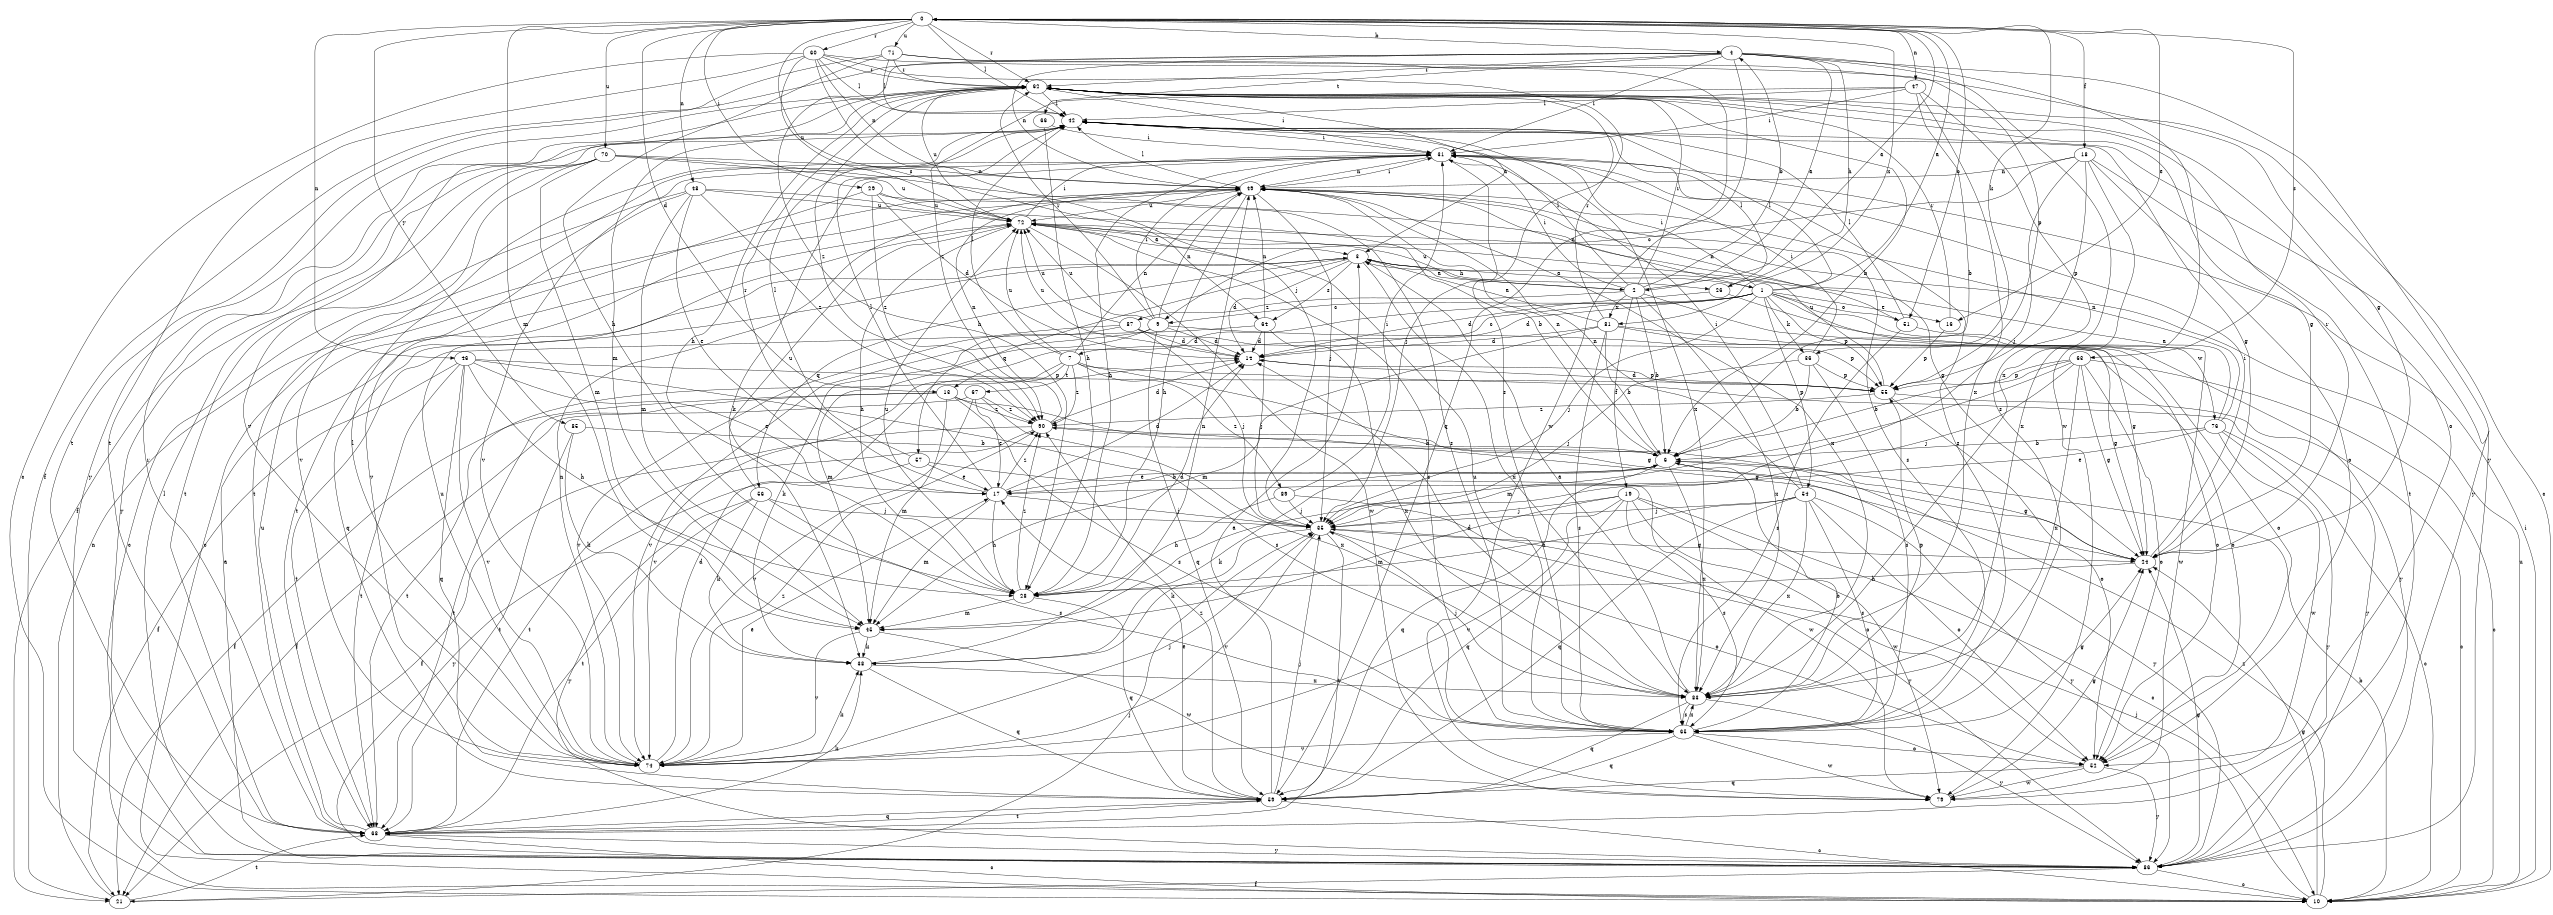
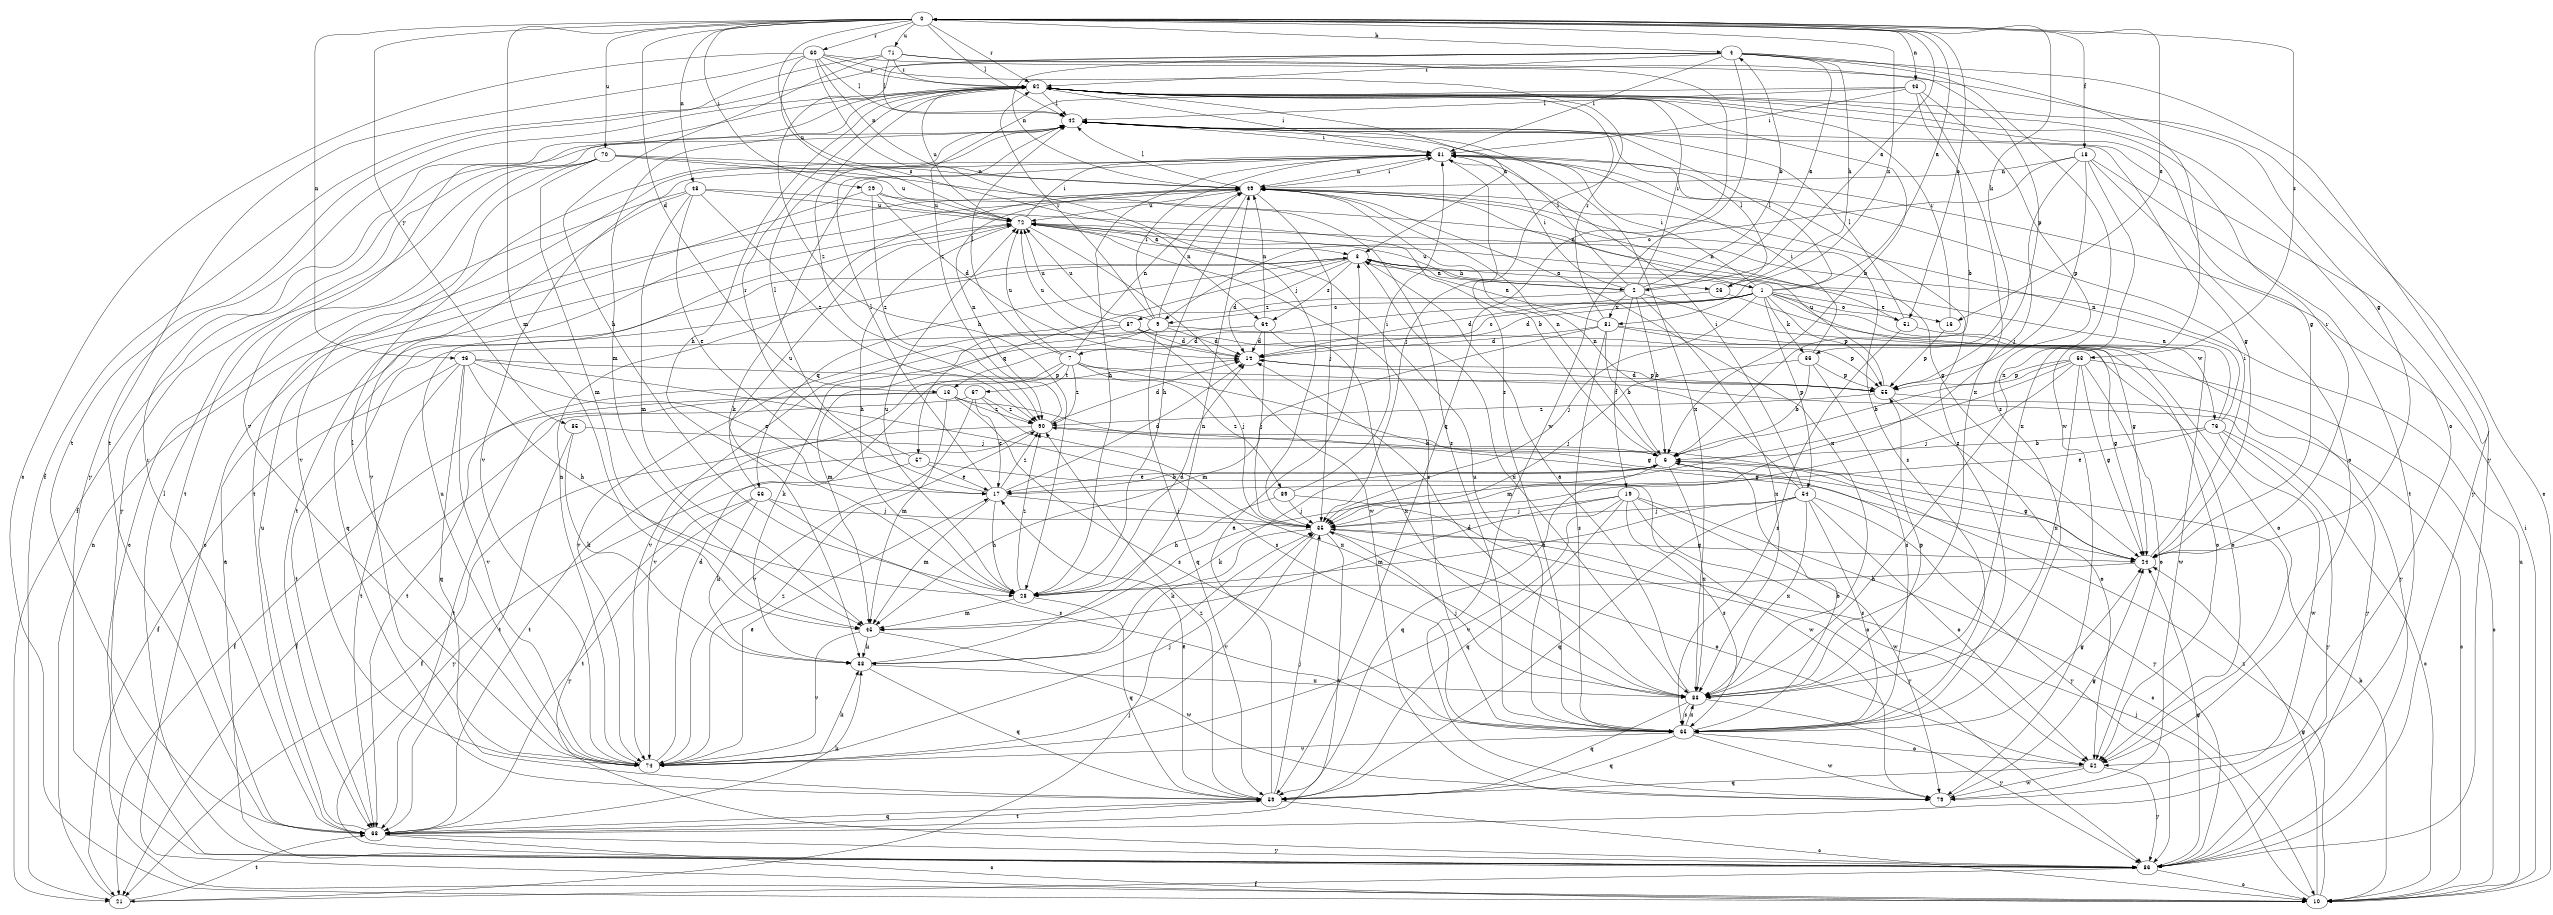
(1915, 87) -> (1915, 87)
(1044, 121) -> none
(983, 443) -> (983, 443)
